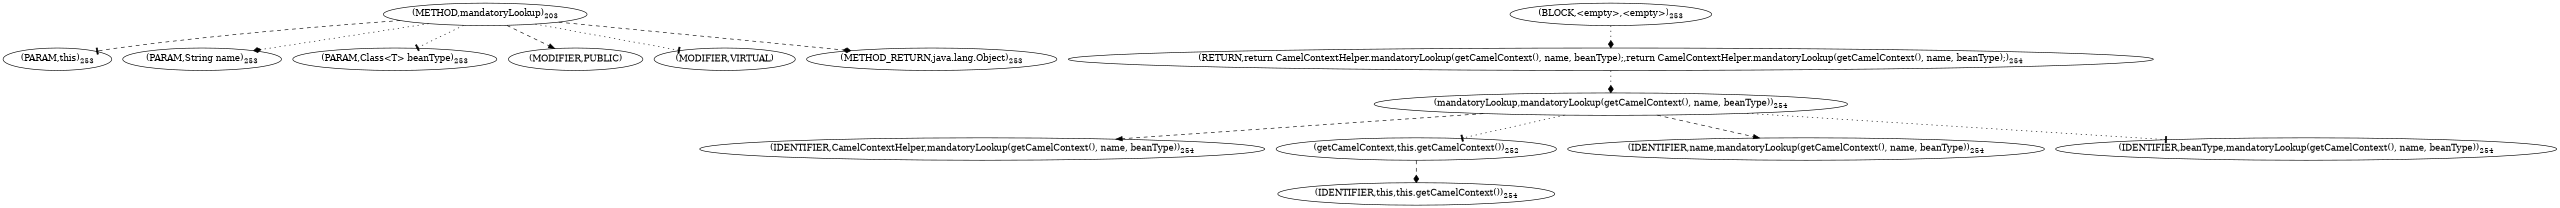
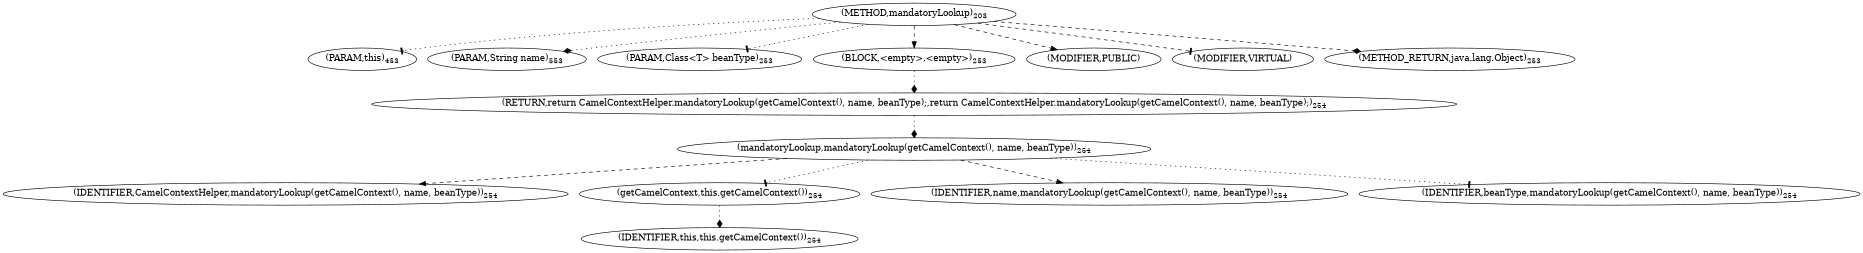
(249, 33) -> (611, 30)
none -> (914, 34)
(606, 37) -> (1083, 37)
(87, 58) -> (392, 58)
(251, 58) -> (556, 58)
(1512, 148) -> (815, 193)
(1416, 168) -> (720, 213)
